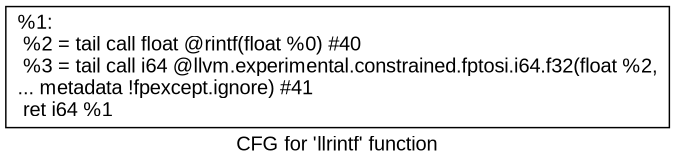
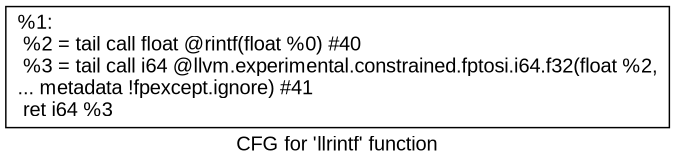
(66, 110) -> (66, 110)
